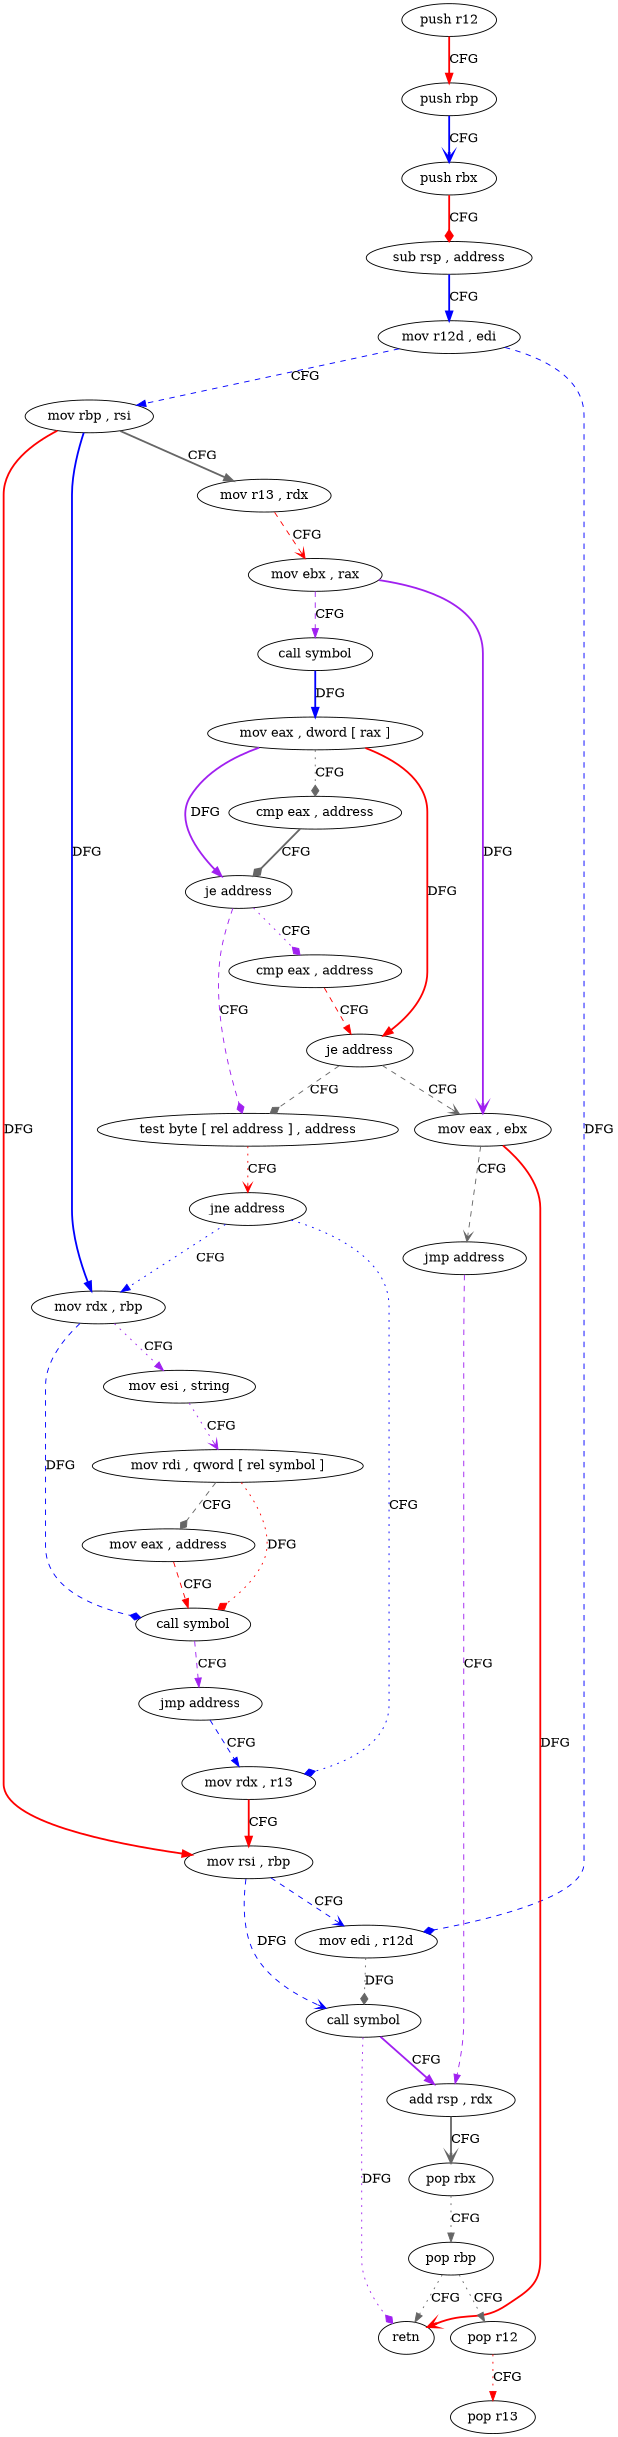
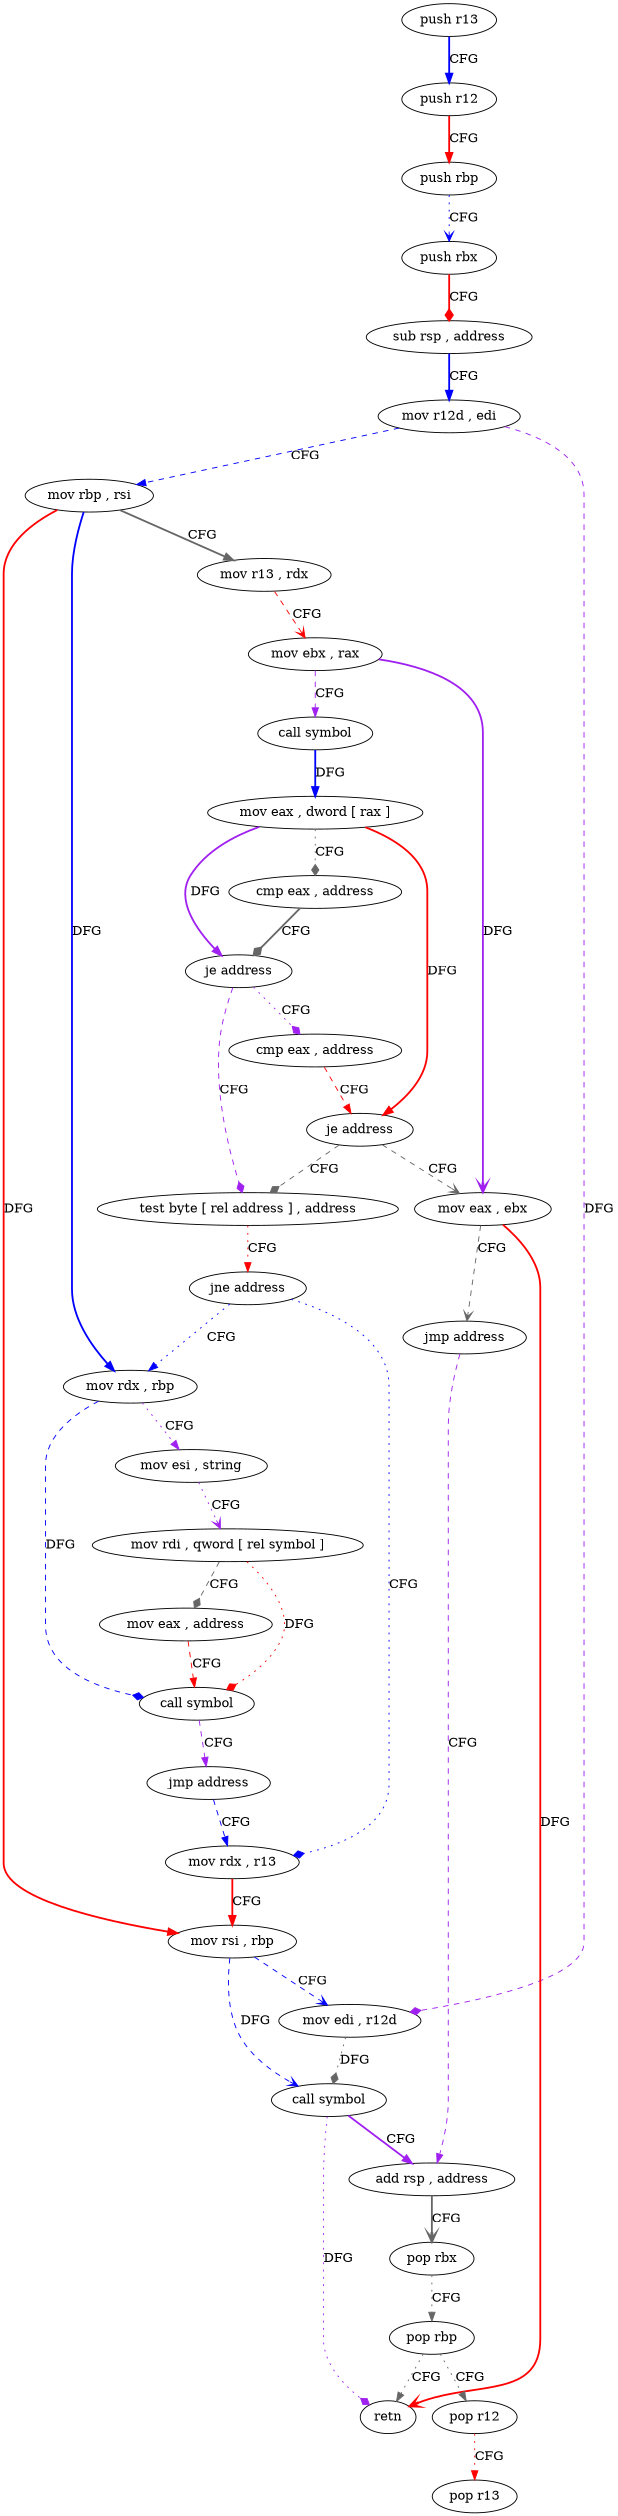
none -> (449, 20)
(449, 134) -> (449, 214)
(248, 1165) -> (248, 1244)
(584, 1168) -> (584, 1254)
(451, 2100) -> (432, 2179)
